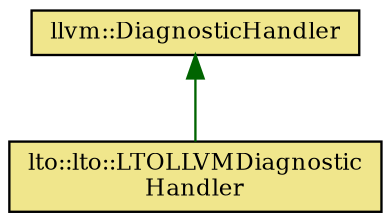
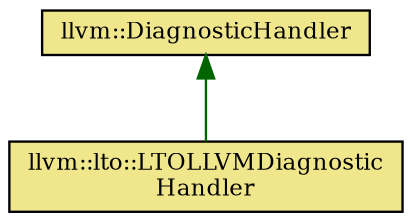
(195, 177) -> (206, 177)
